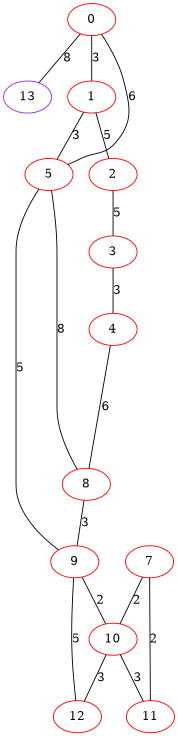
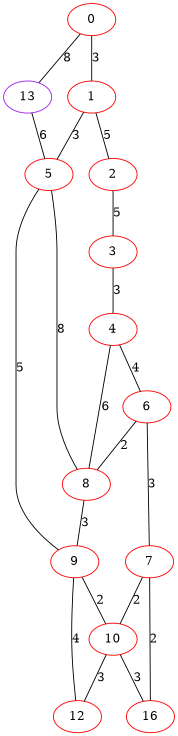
(129, 114) -> (38, 136)
none -> (147, 407)
(77, 639) -> (77, 639)
(150, 717) -> (150, 717)
